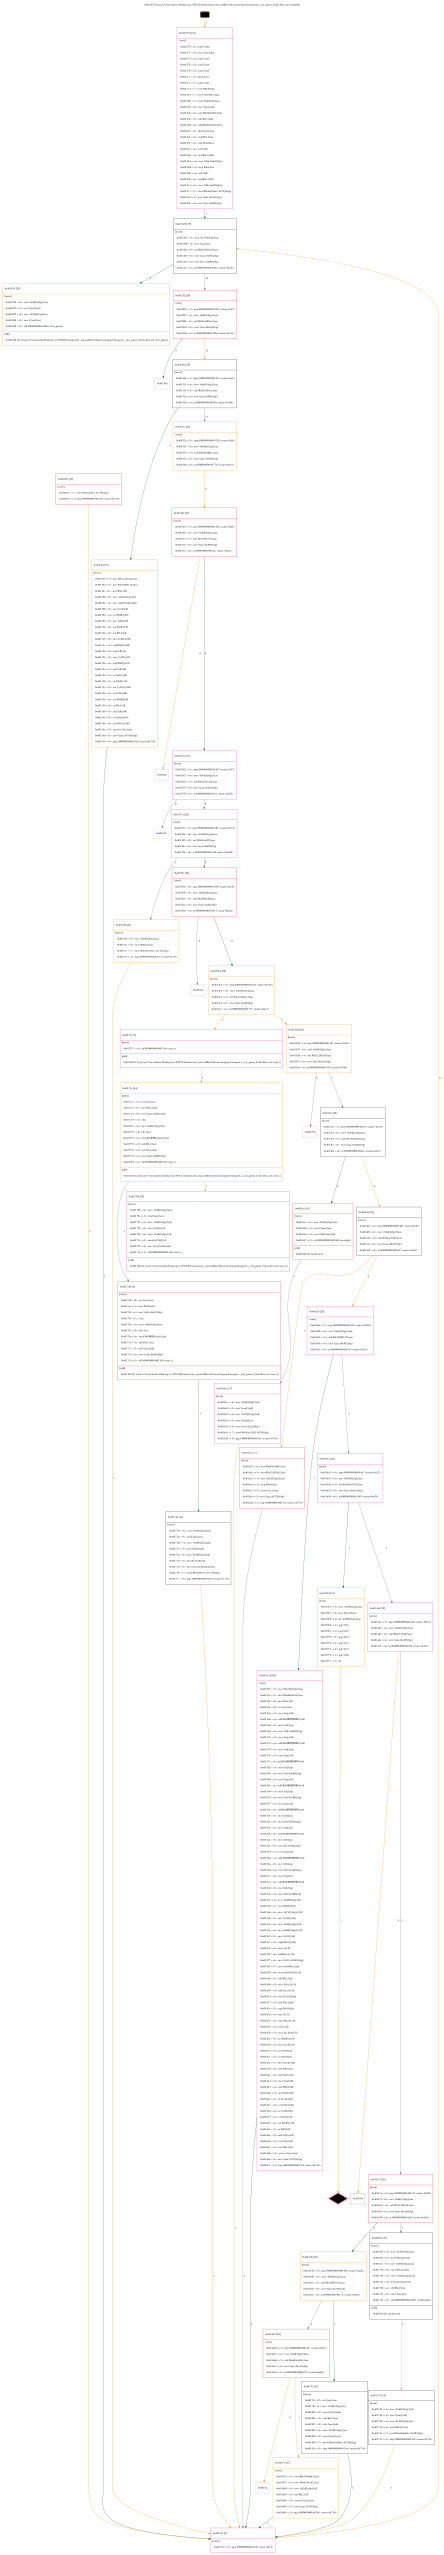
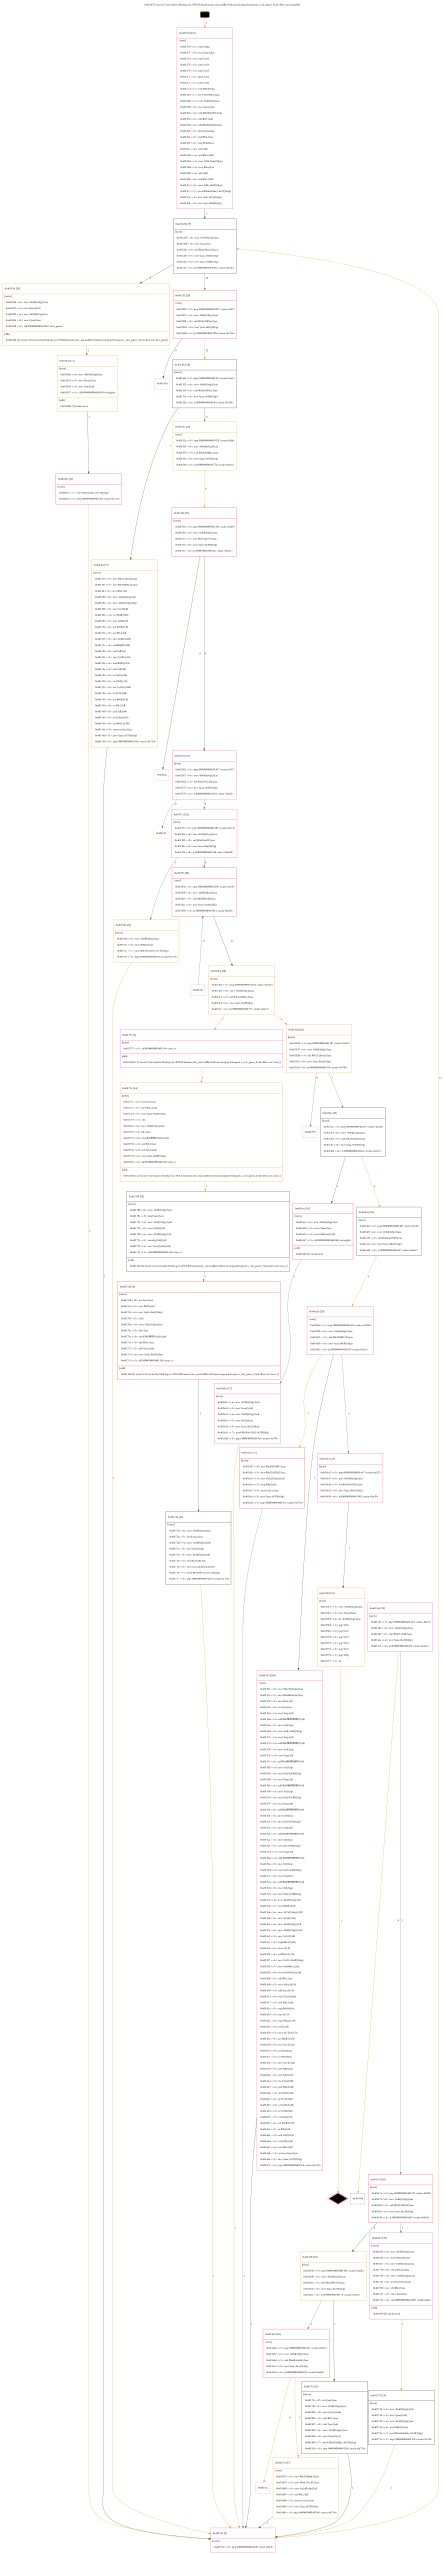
none -> (87, 384)
(182, 662) -> (182, 662)
(196, 949) -> (201, 951)
(117, 1230) -> (204, 1275)
(208, 1231) -> (208, 1231)
(296, 1324) -> (304, 1399)
(375, 1551) -> none
(401, 2276) -> (401, 2276)
